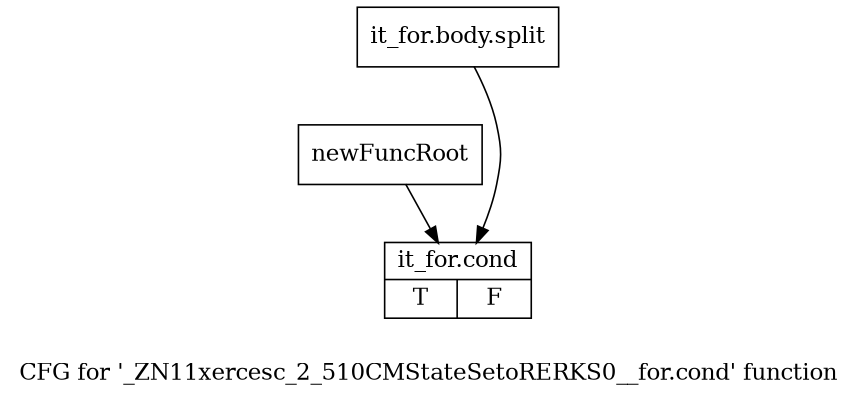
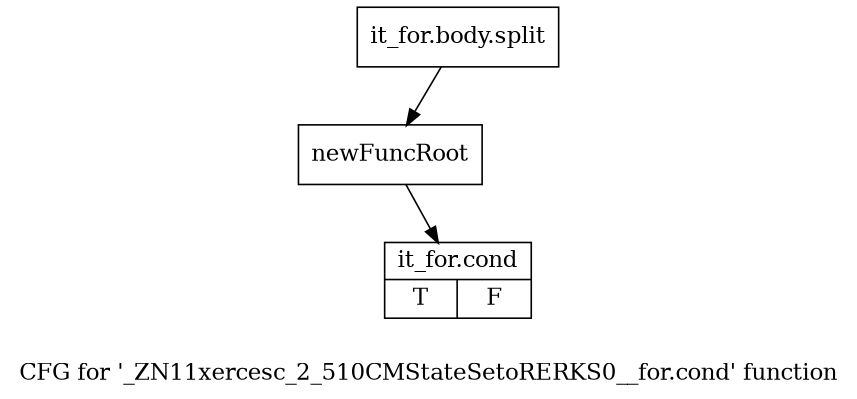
(500, 146) -> (428, 89)
